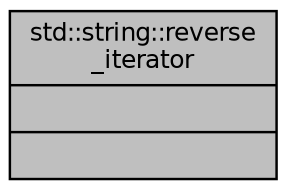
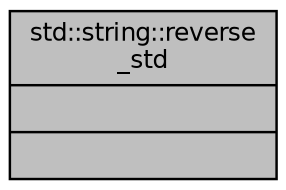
(143, 61) -> (143, 61)
